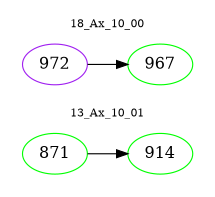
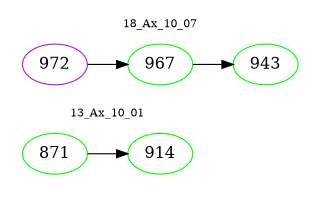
(108, 24) -> (160, 24)
none -> (266, 64)
